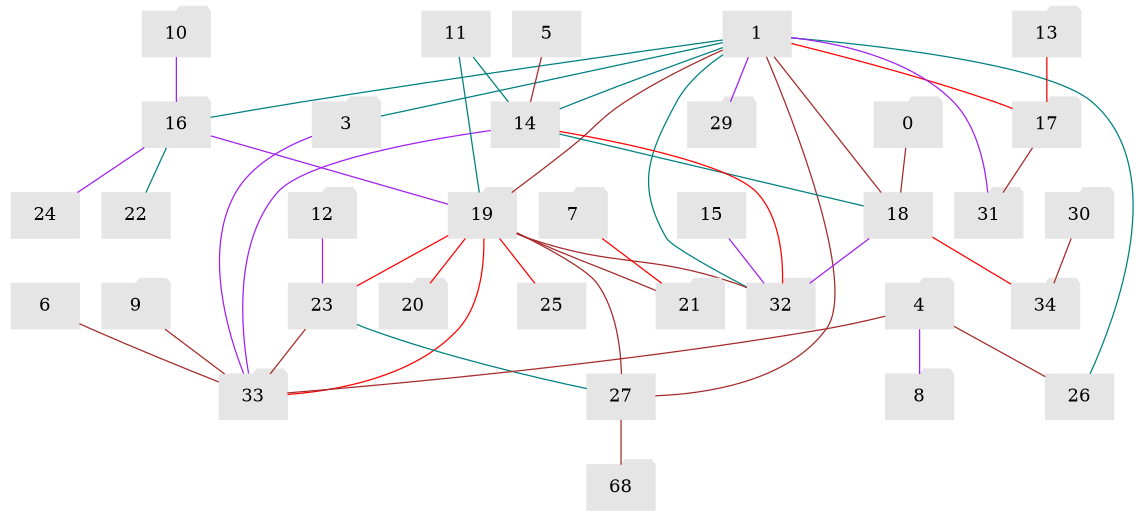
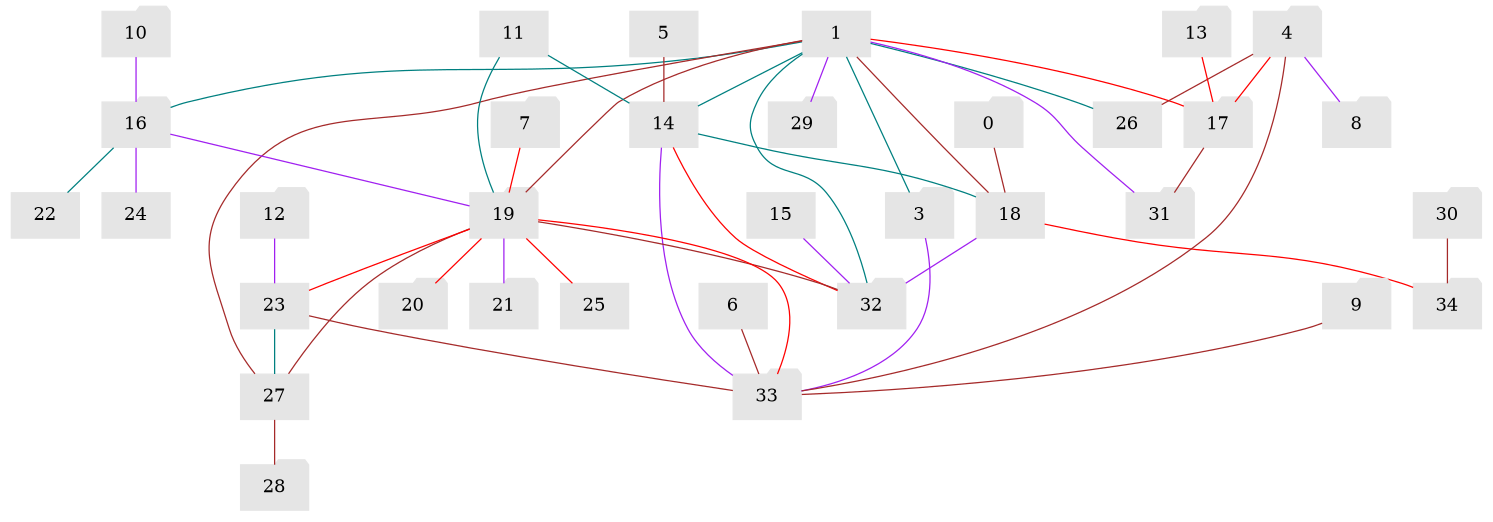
none -> (1253, 79)
(619, 251) -> (515, 170)
(586, 262) -> (504, 261)
(621, 488) -> (275, 488)
